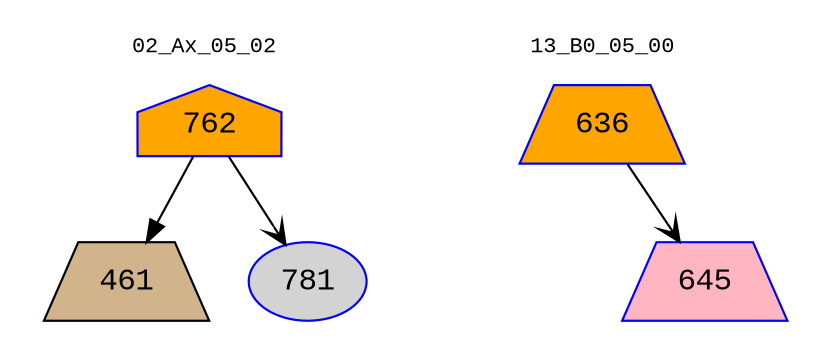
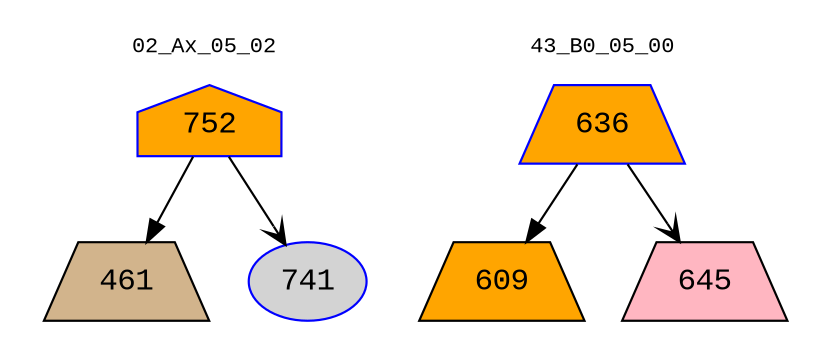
(603, 47) -> (603, 47)
(209, 124) -> (209, 124)
(308, 281) -> (308, 281)
none -> (502, 281)
(705, 281) -> (705, 281)
